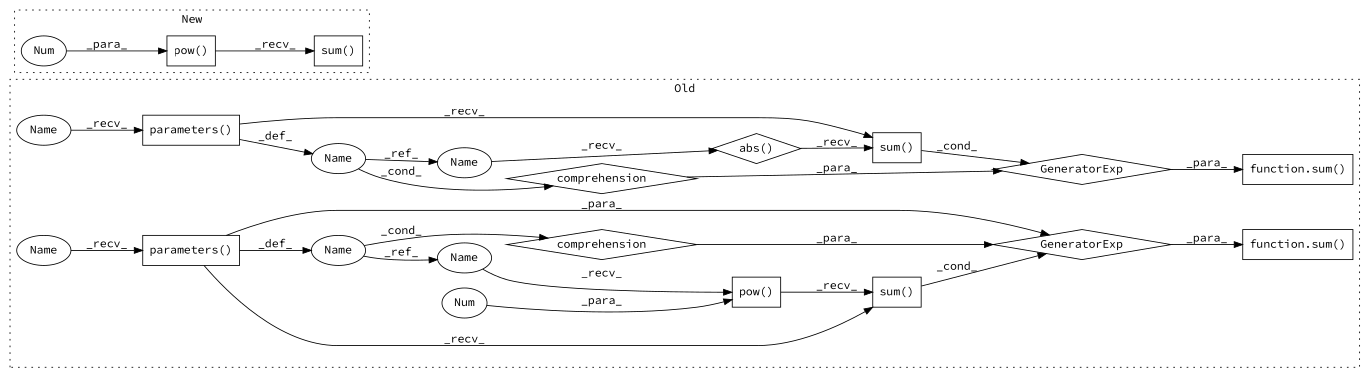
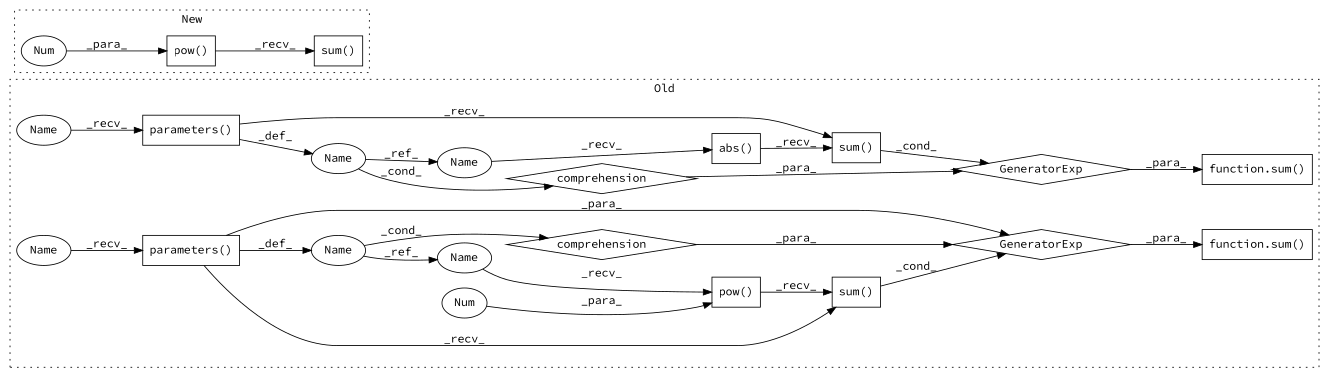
(756, 149) -> (736, 149)
